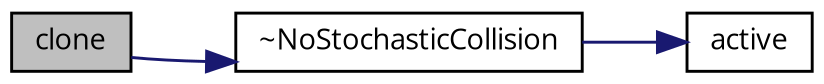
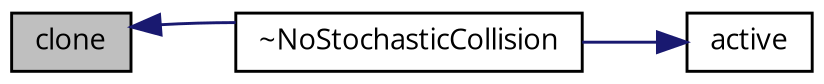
(169, 60) -> (198, 23)
